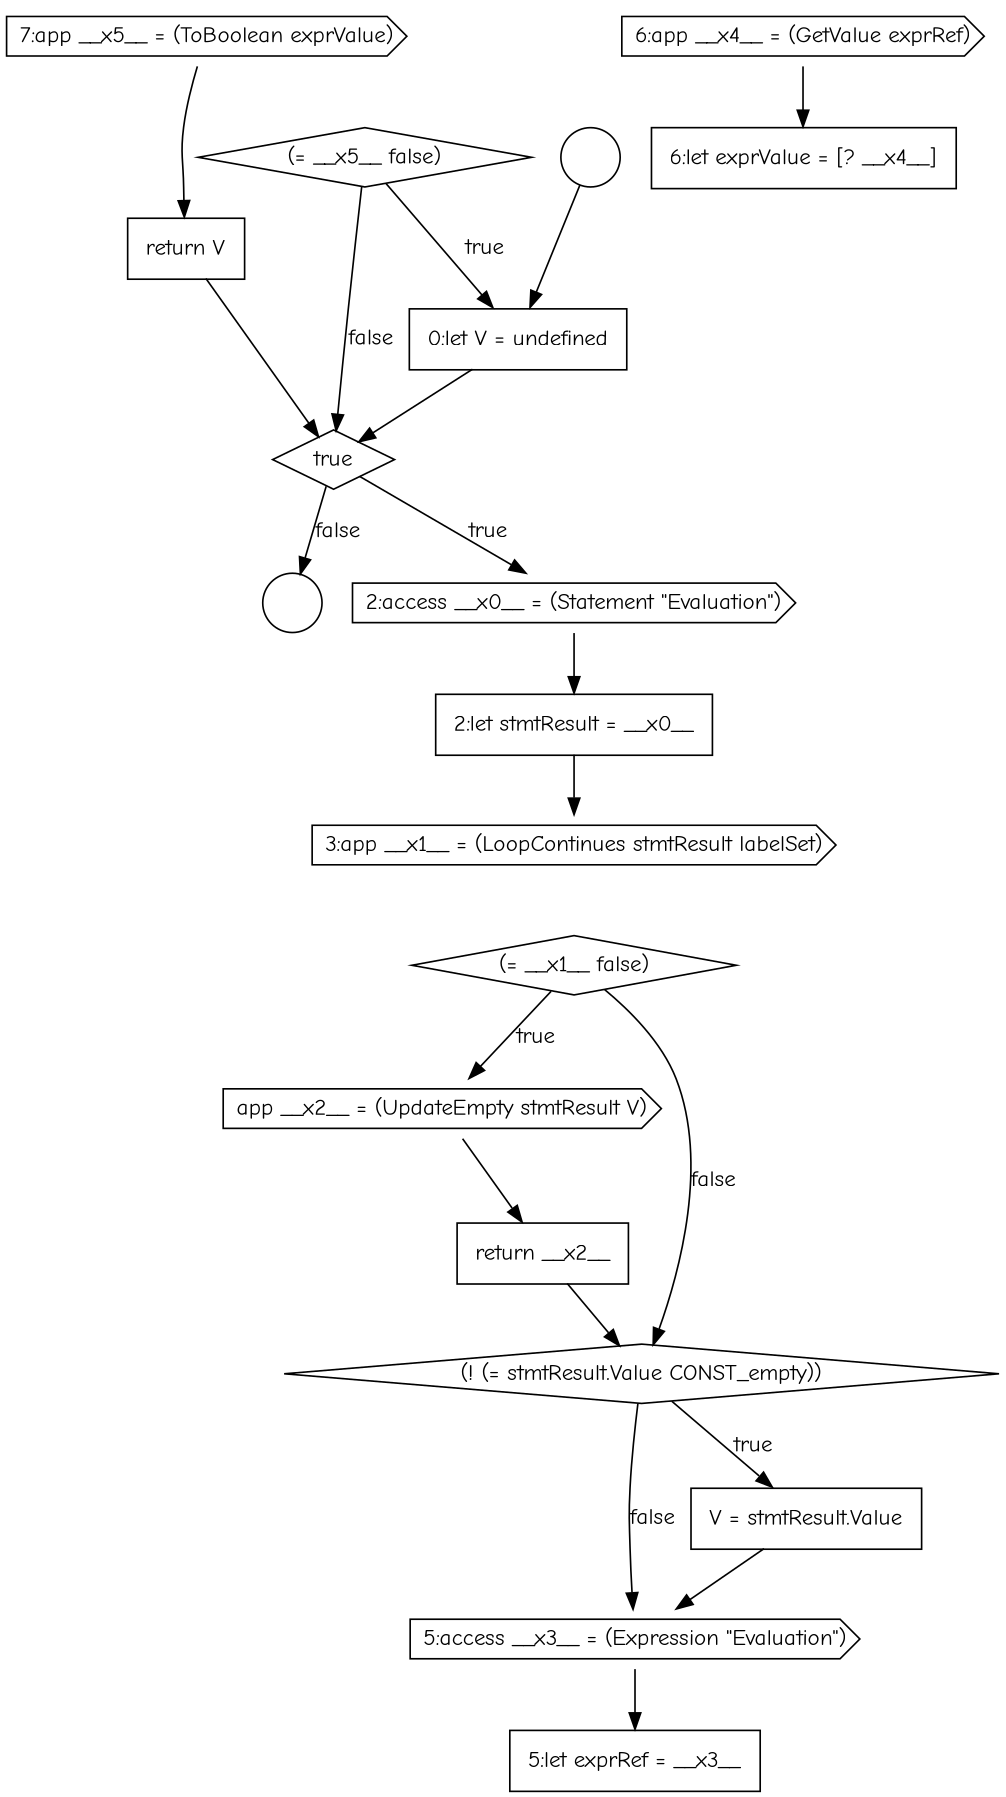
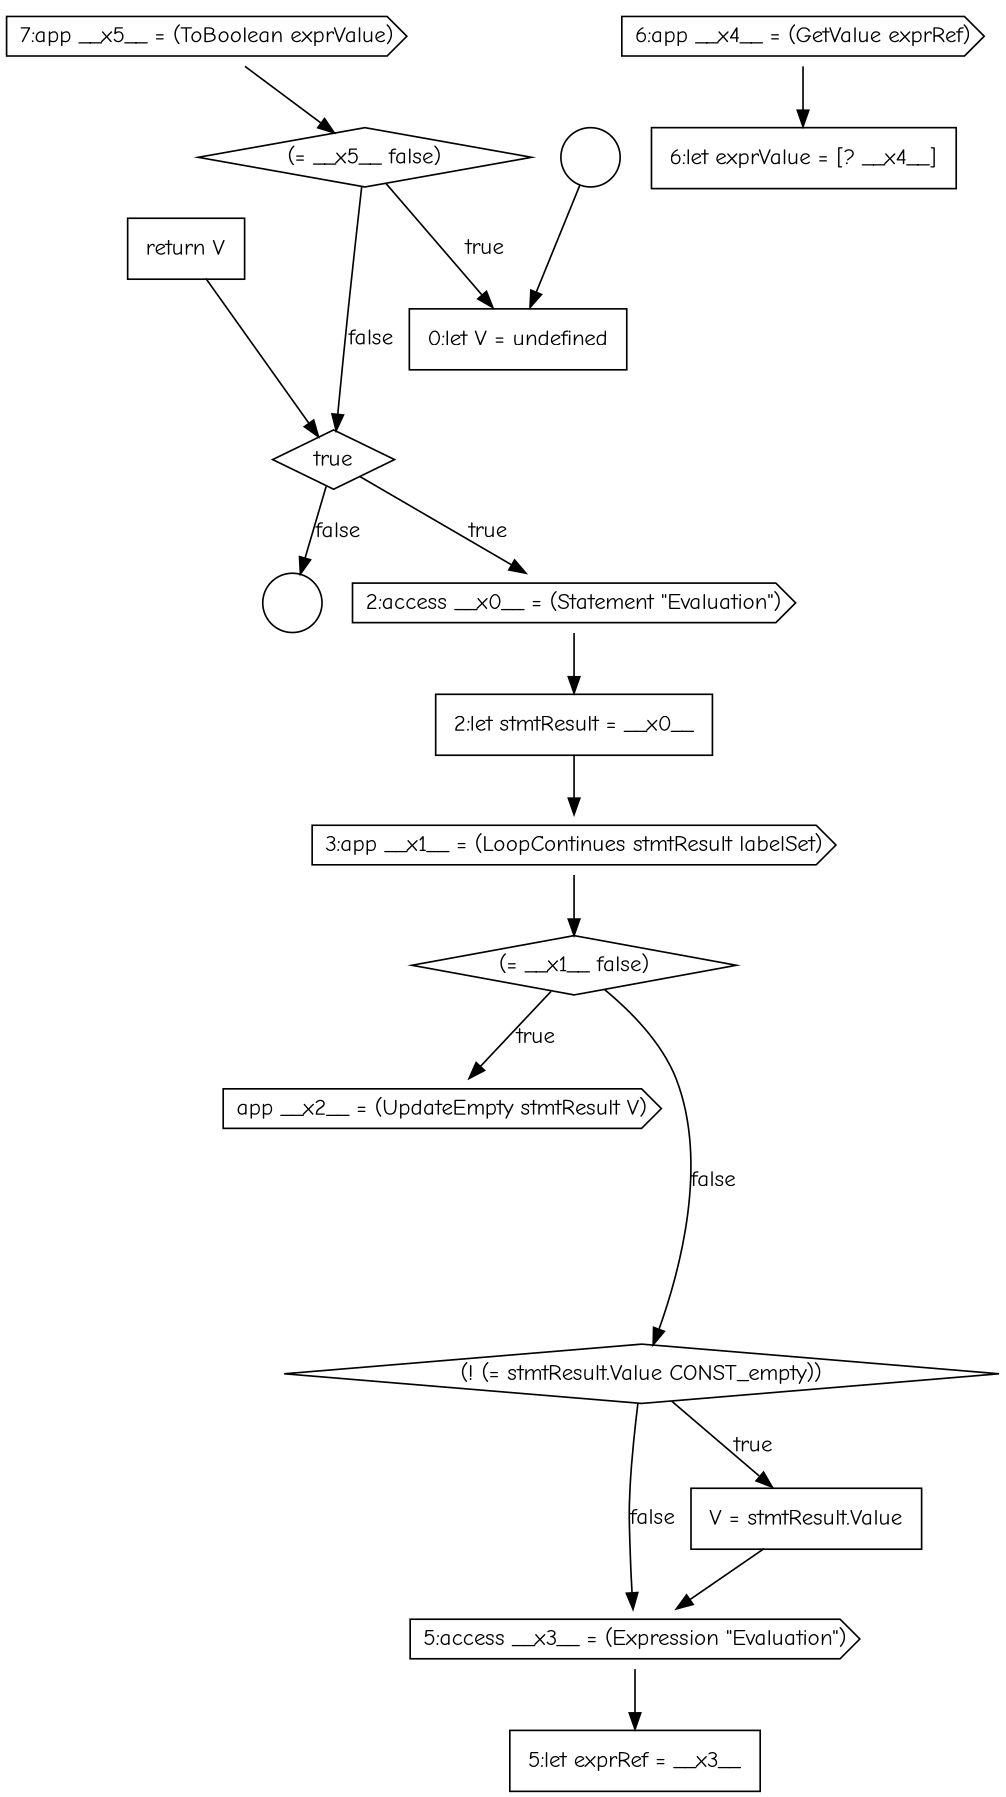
(183, 133) -> (283, 95)
(423, 401) -> none
none -> (574, 897)
(543, 1253) -> none
